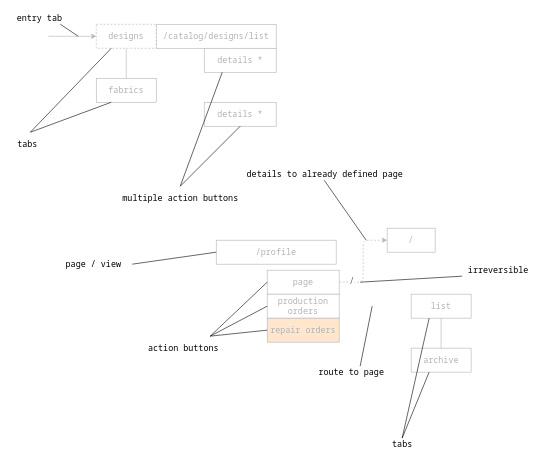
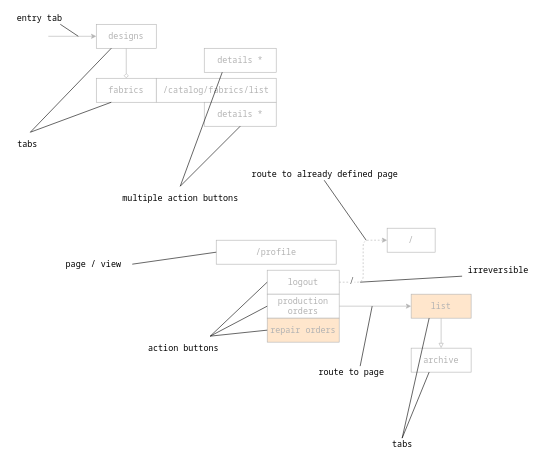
(126, 36) -> (126, 36)
(216, 36) -> none
(126, 75) -> (126, 73)
none -> (216, 90)
(328, 174) -> (328, 174)
(303, 282) -> (303, 282)
none -> (405, 306)
(441, 306) -> (441, 306)
(441, 344) -> (441, 342)
